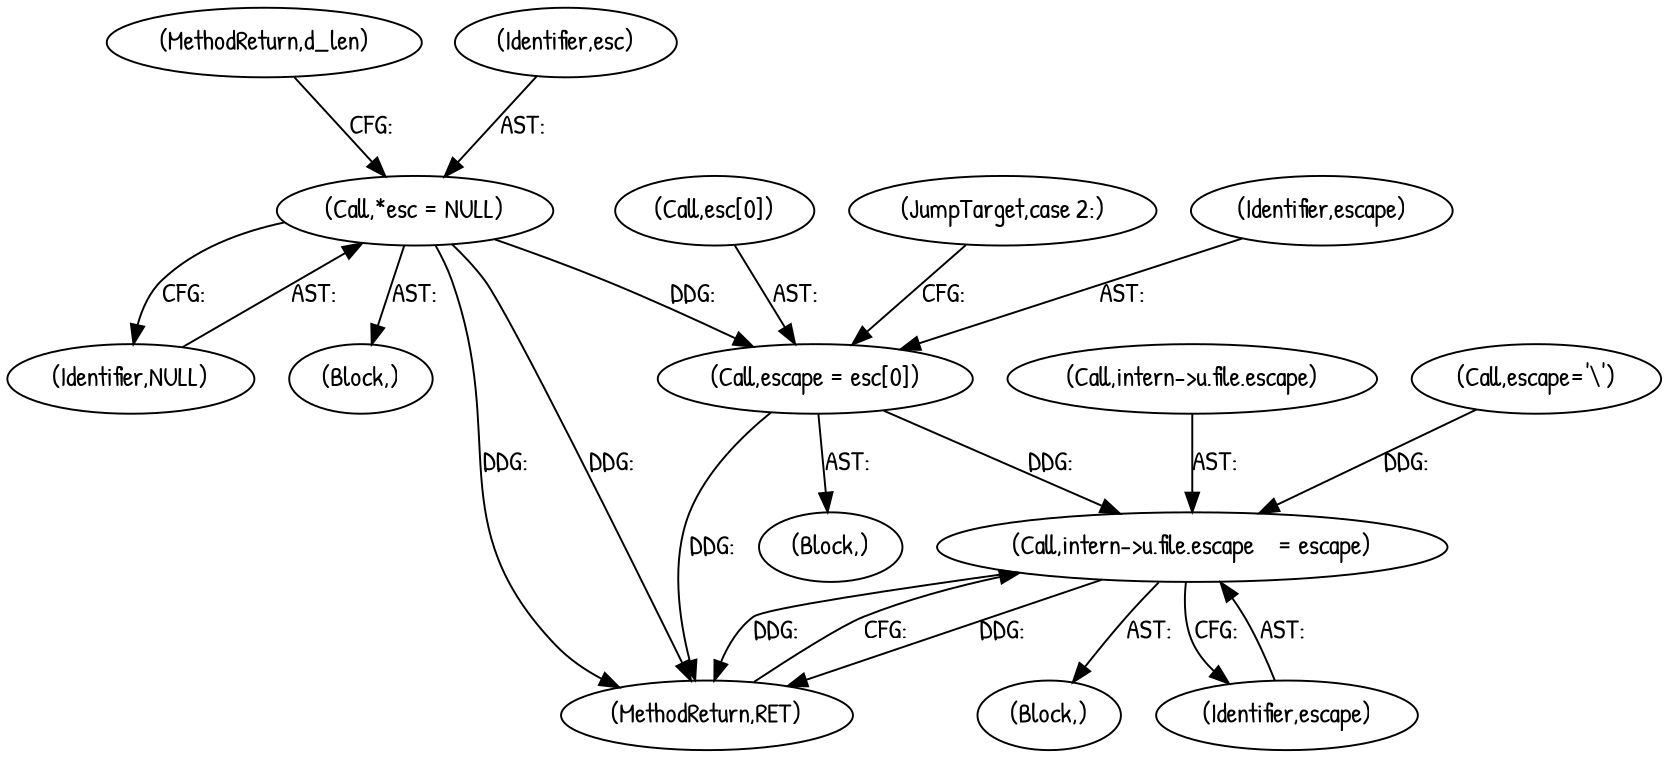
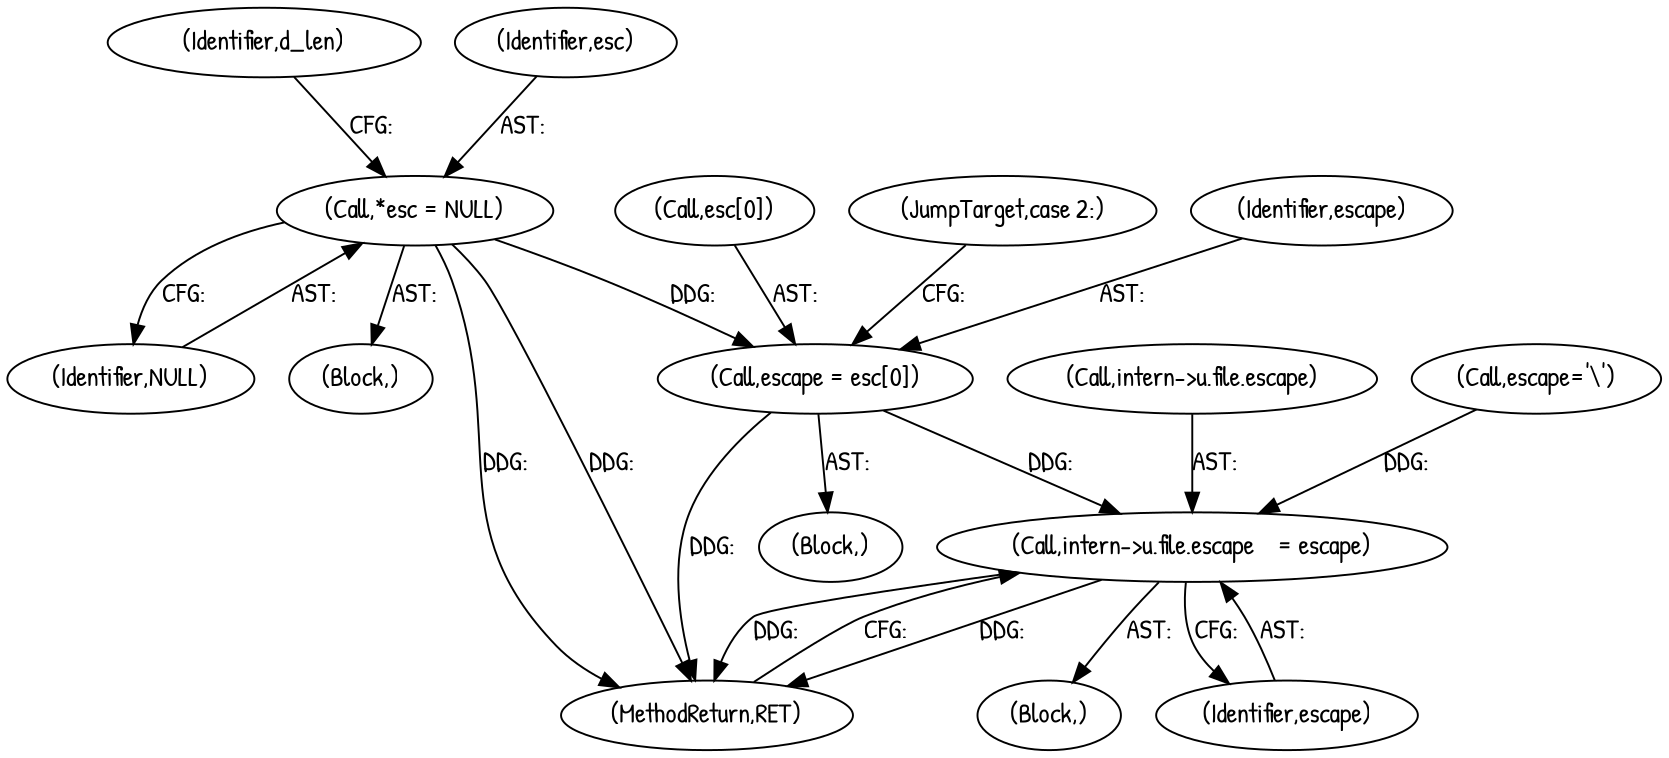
(264, 43) -> (264, 43)
